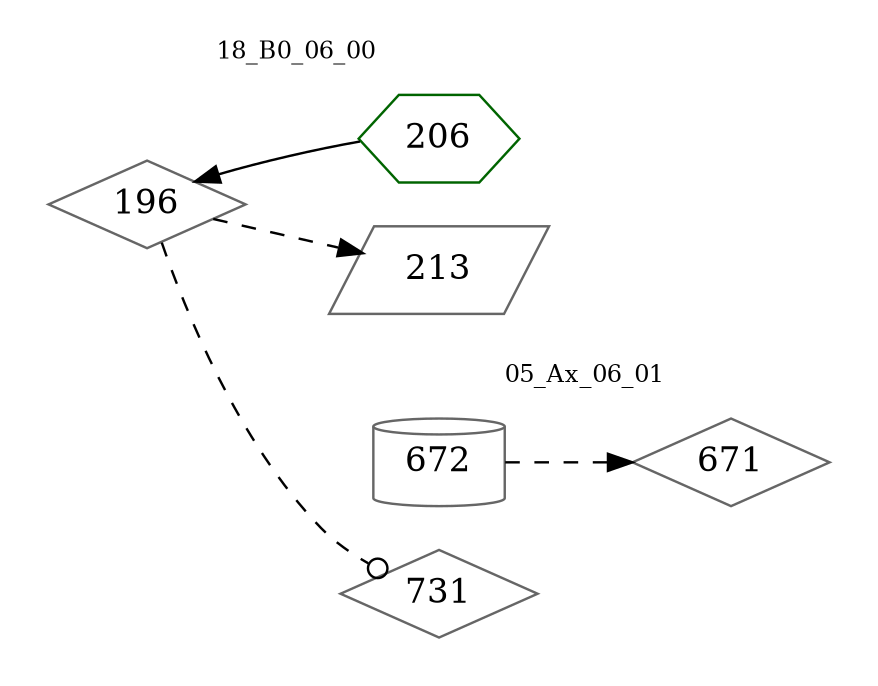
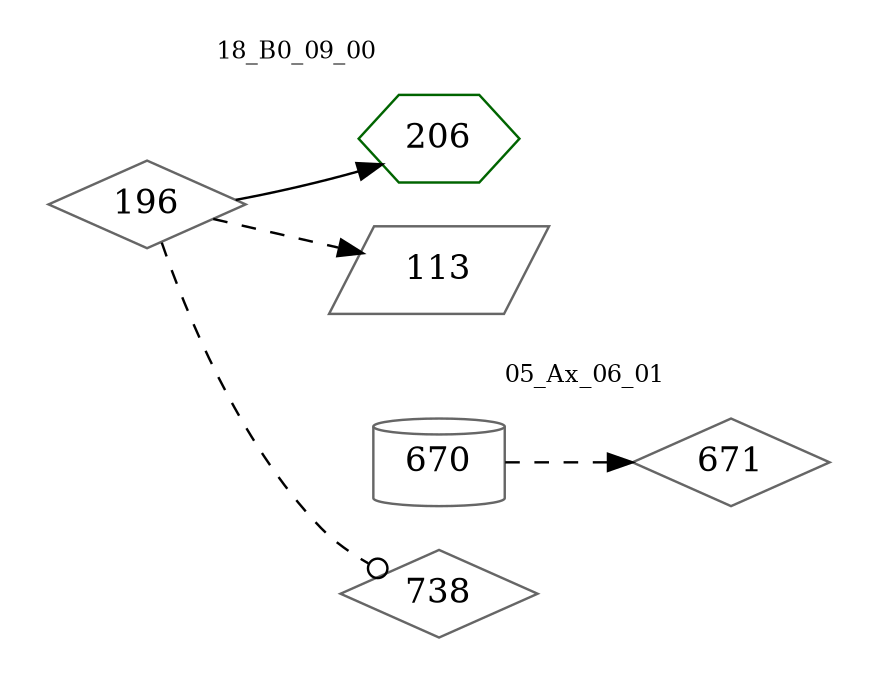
(297, 52) -> (297, 52)
(289, 156) -> (297, 187)
(439, 270) -> (439, 270)
(439, 462) -> (439, 462)
(439, 594) -> (439, 594)
